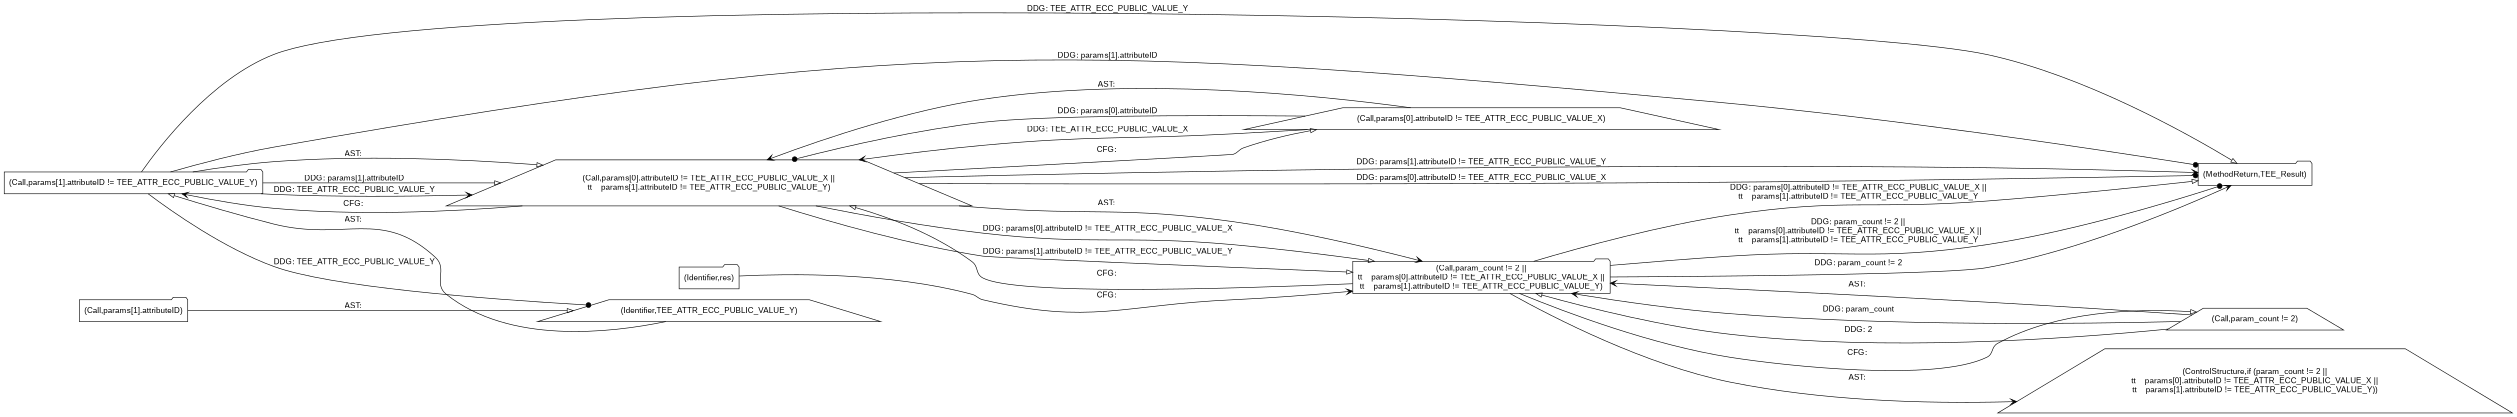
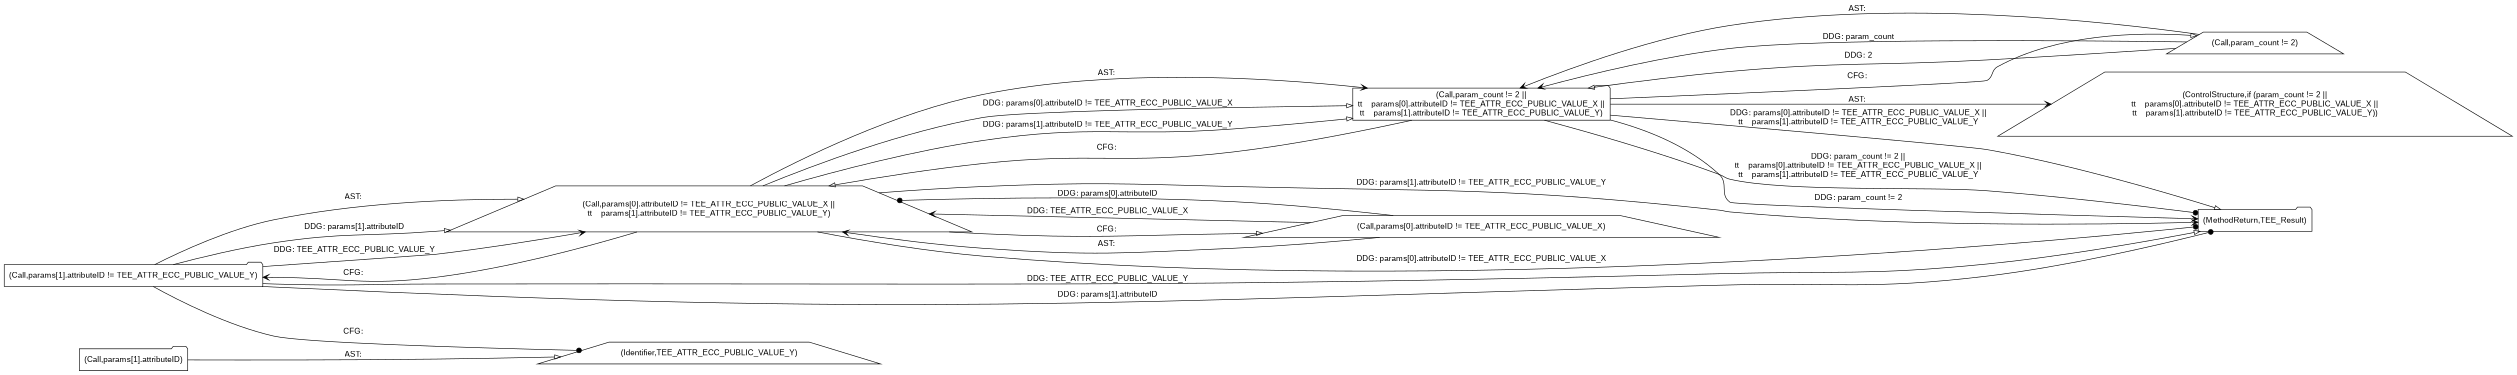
(433, 256) -> none
(355, 262) -> (355, 332)
(709, 278) -> none
